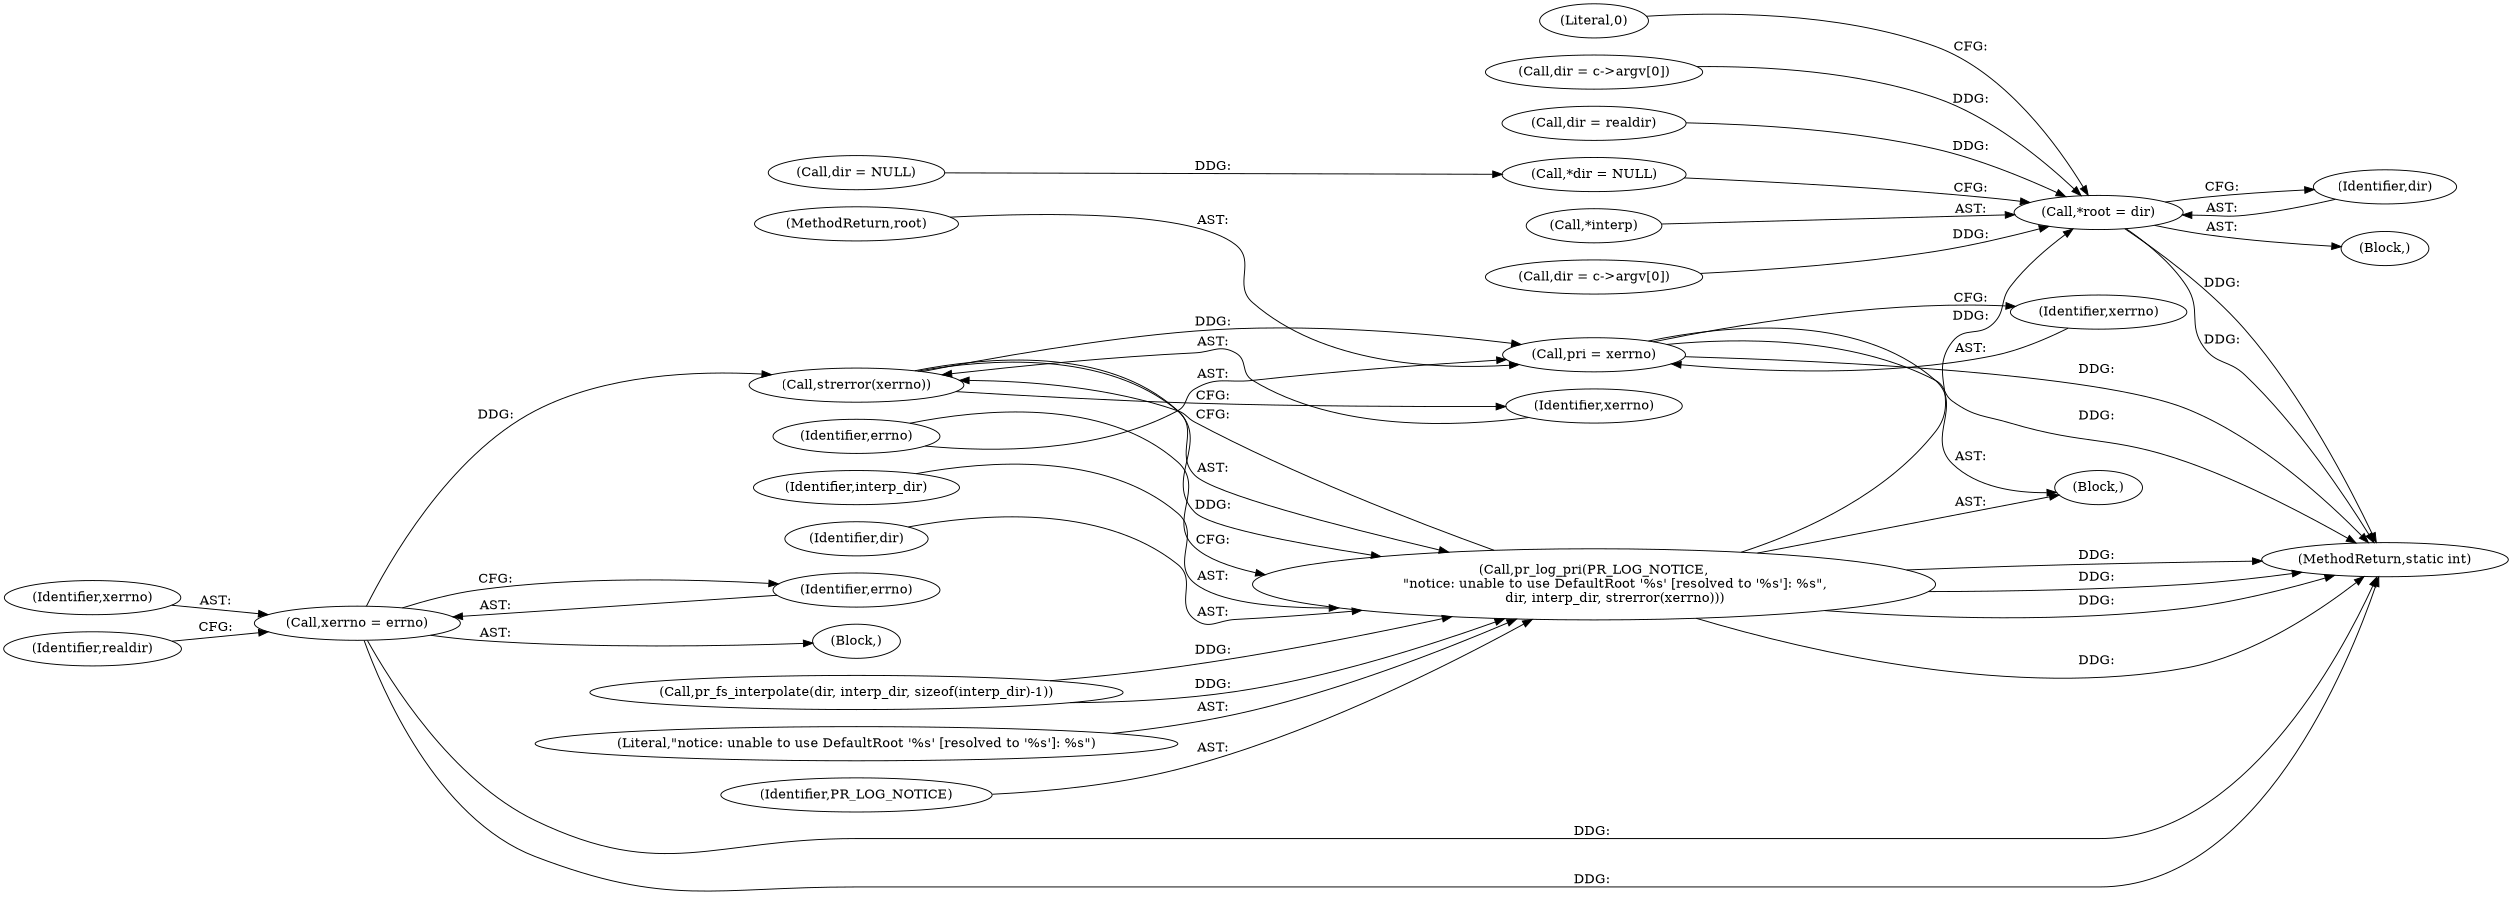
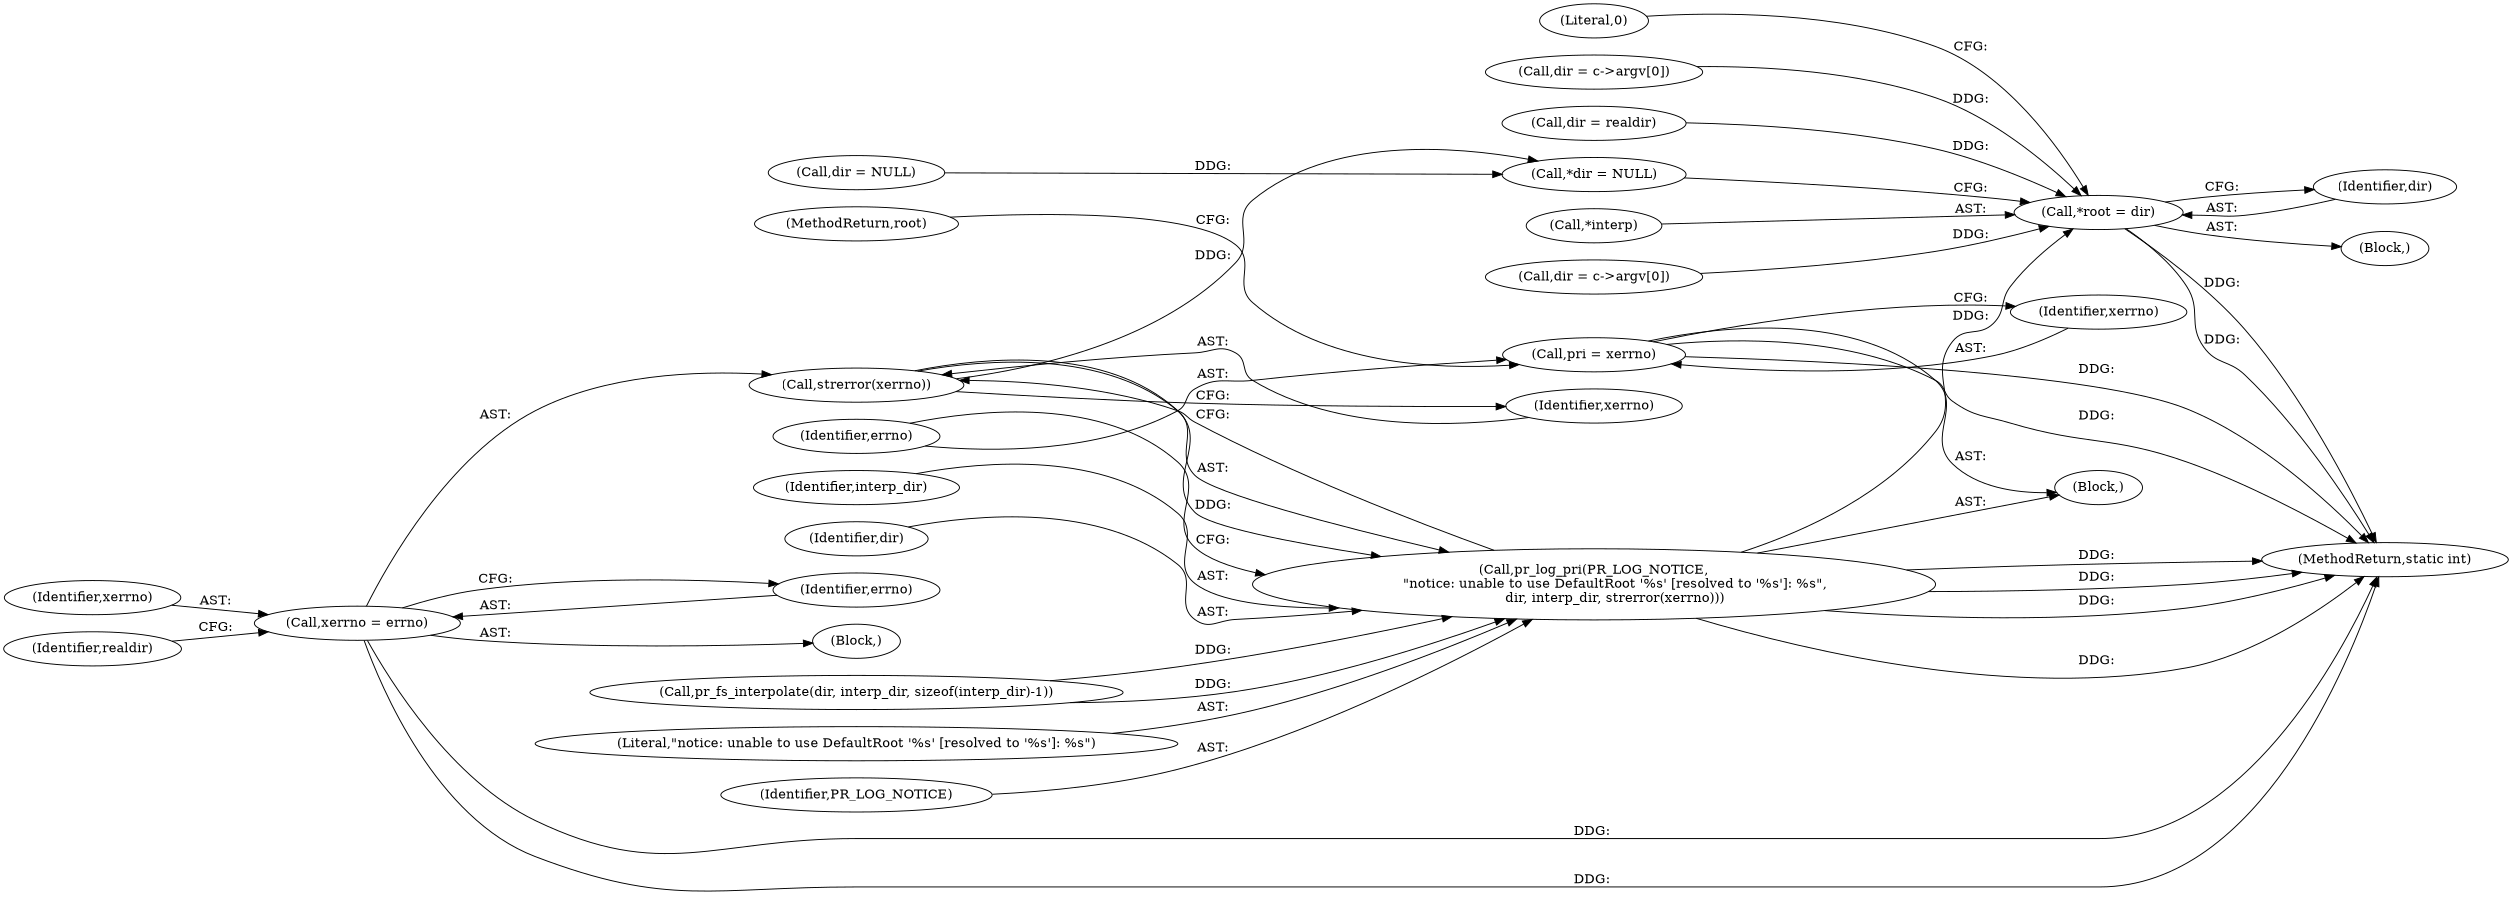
(1215, 221) -> (1215, 221)
(1216, 330) -> (1244, 241)
(498, 415) -> (498, 415)
